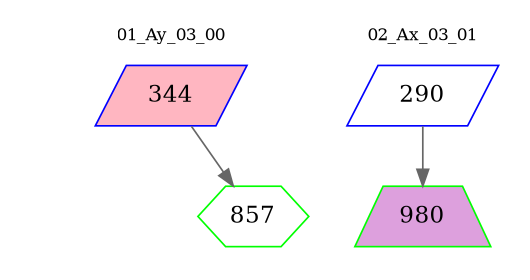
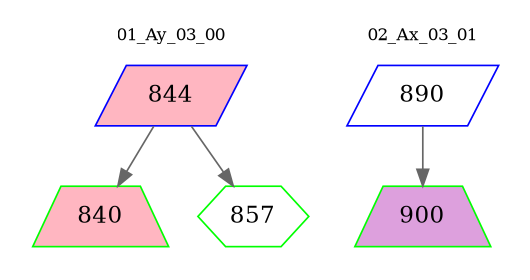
(171, 96) -> (171, 96)
(423, 96) -> (423, 96)
none -> (101, 216)
(423, 216) -> (423, 216)
